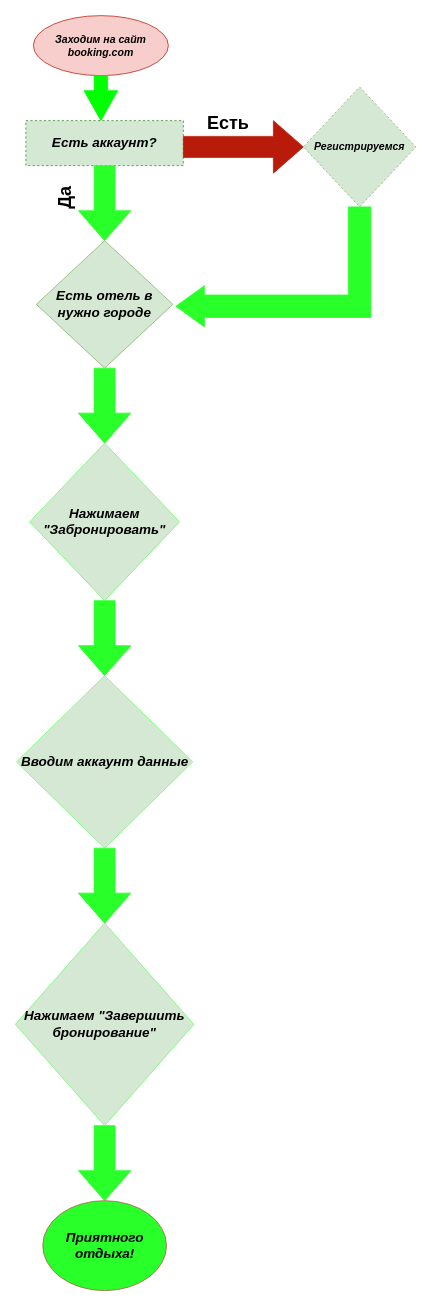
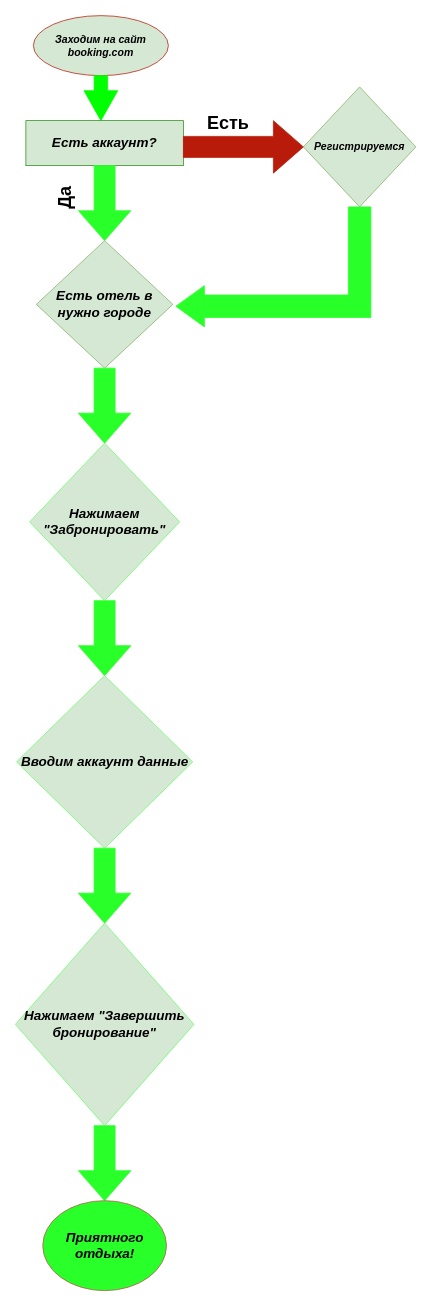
(101, 45) -> (101, 45)
(105, 143) -> (105, 143)
(360, 147) -> (360, 147)
